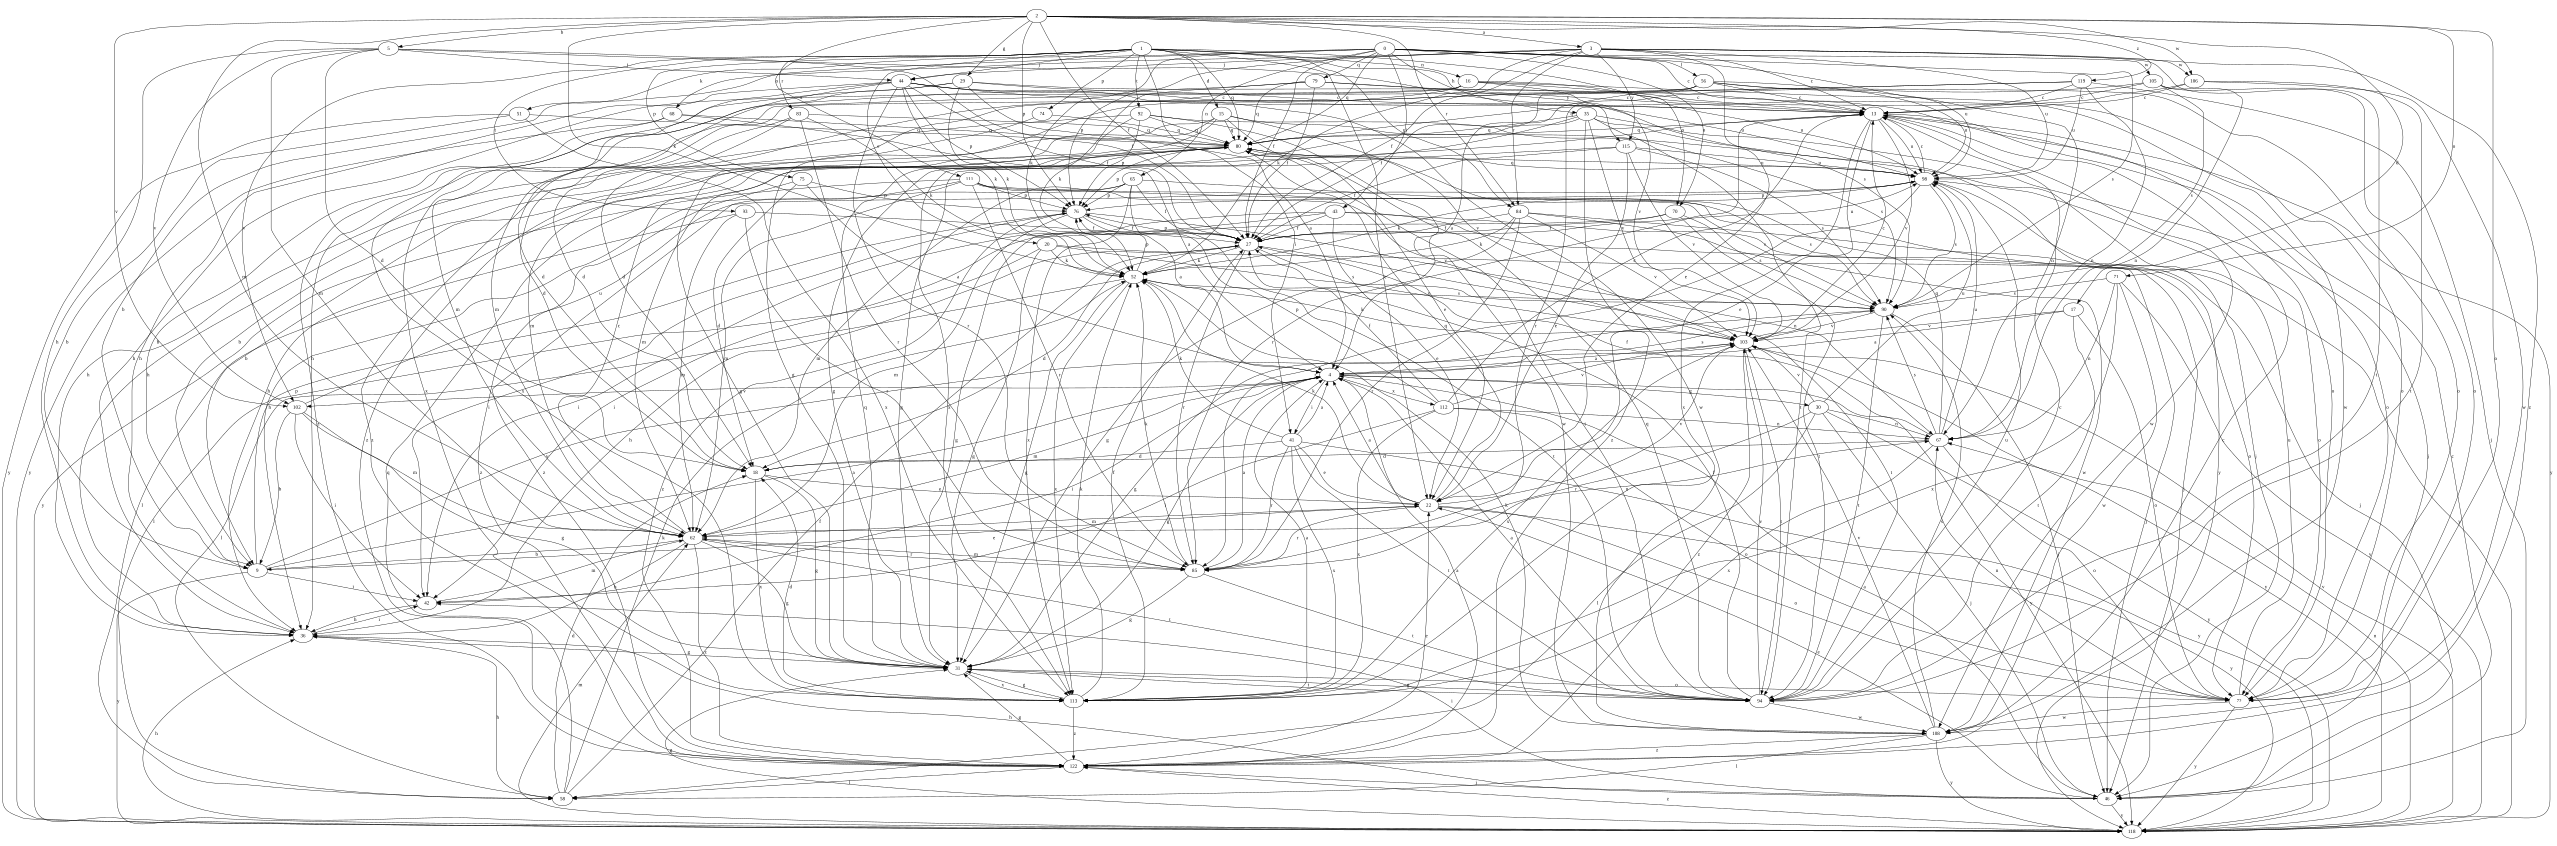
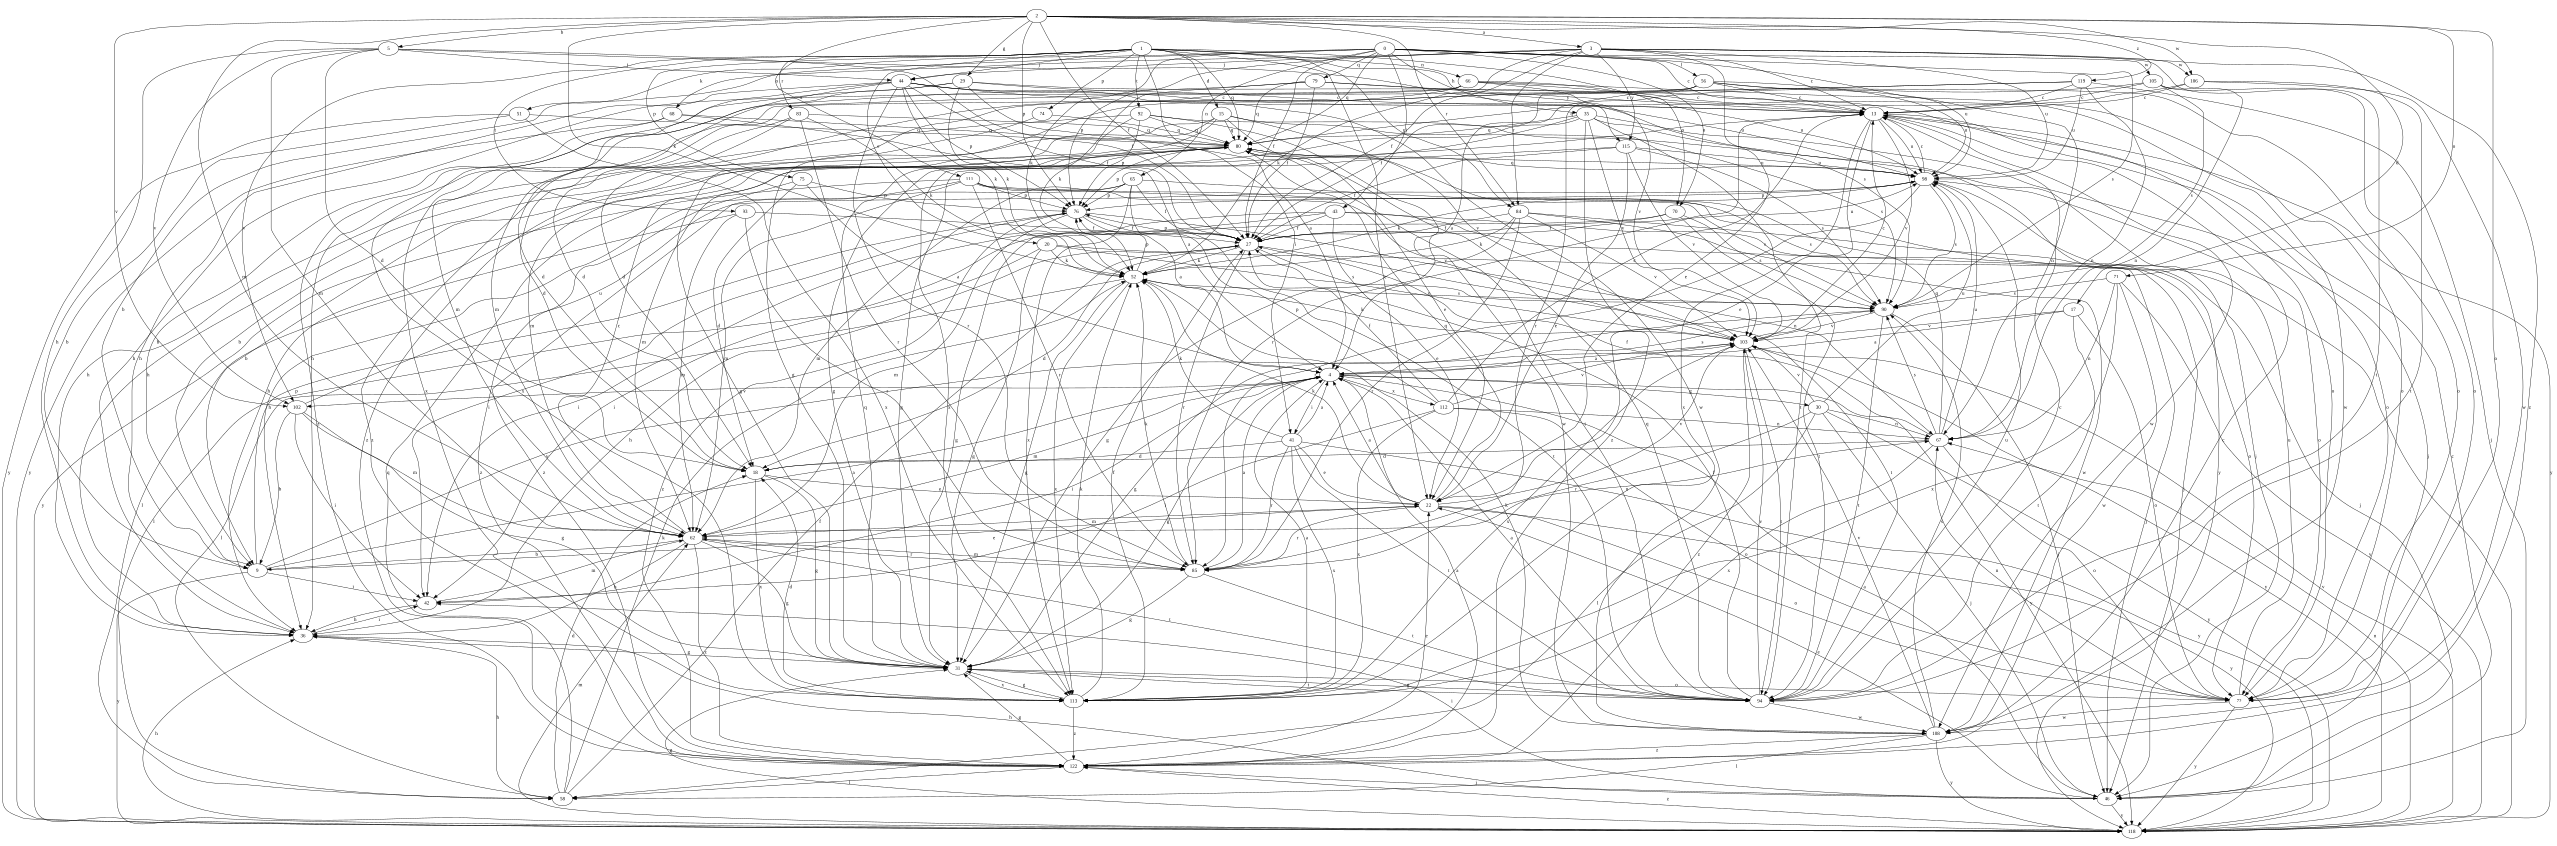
(1468, 81) -> (1468, 81)
(1558, 131) -> none
